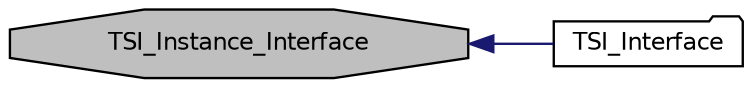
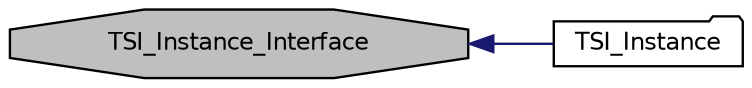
(648, 44) -> (648, 44)
